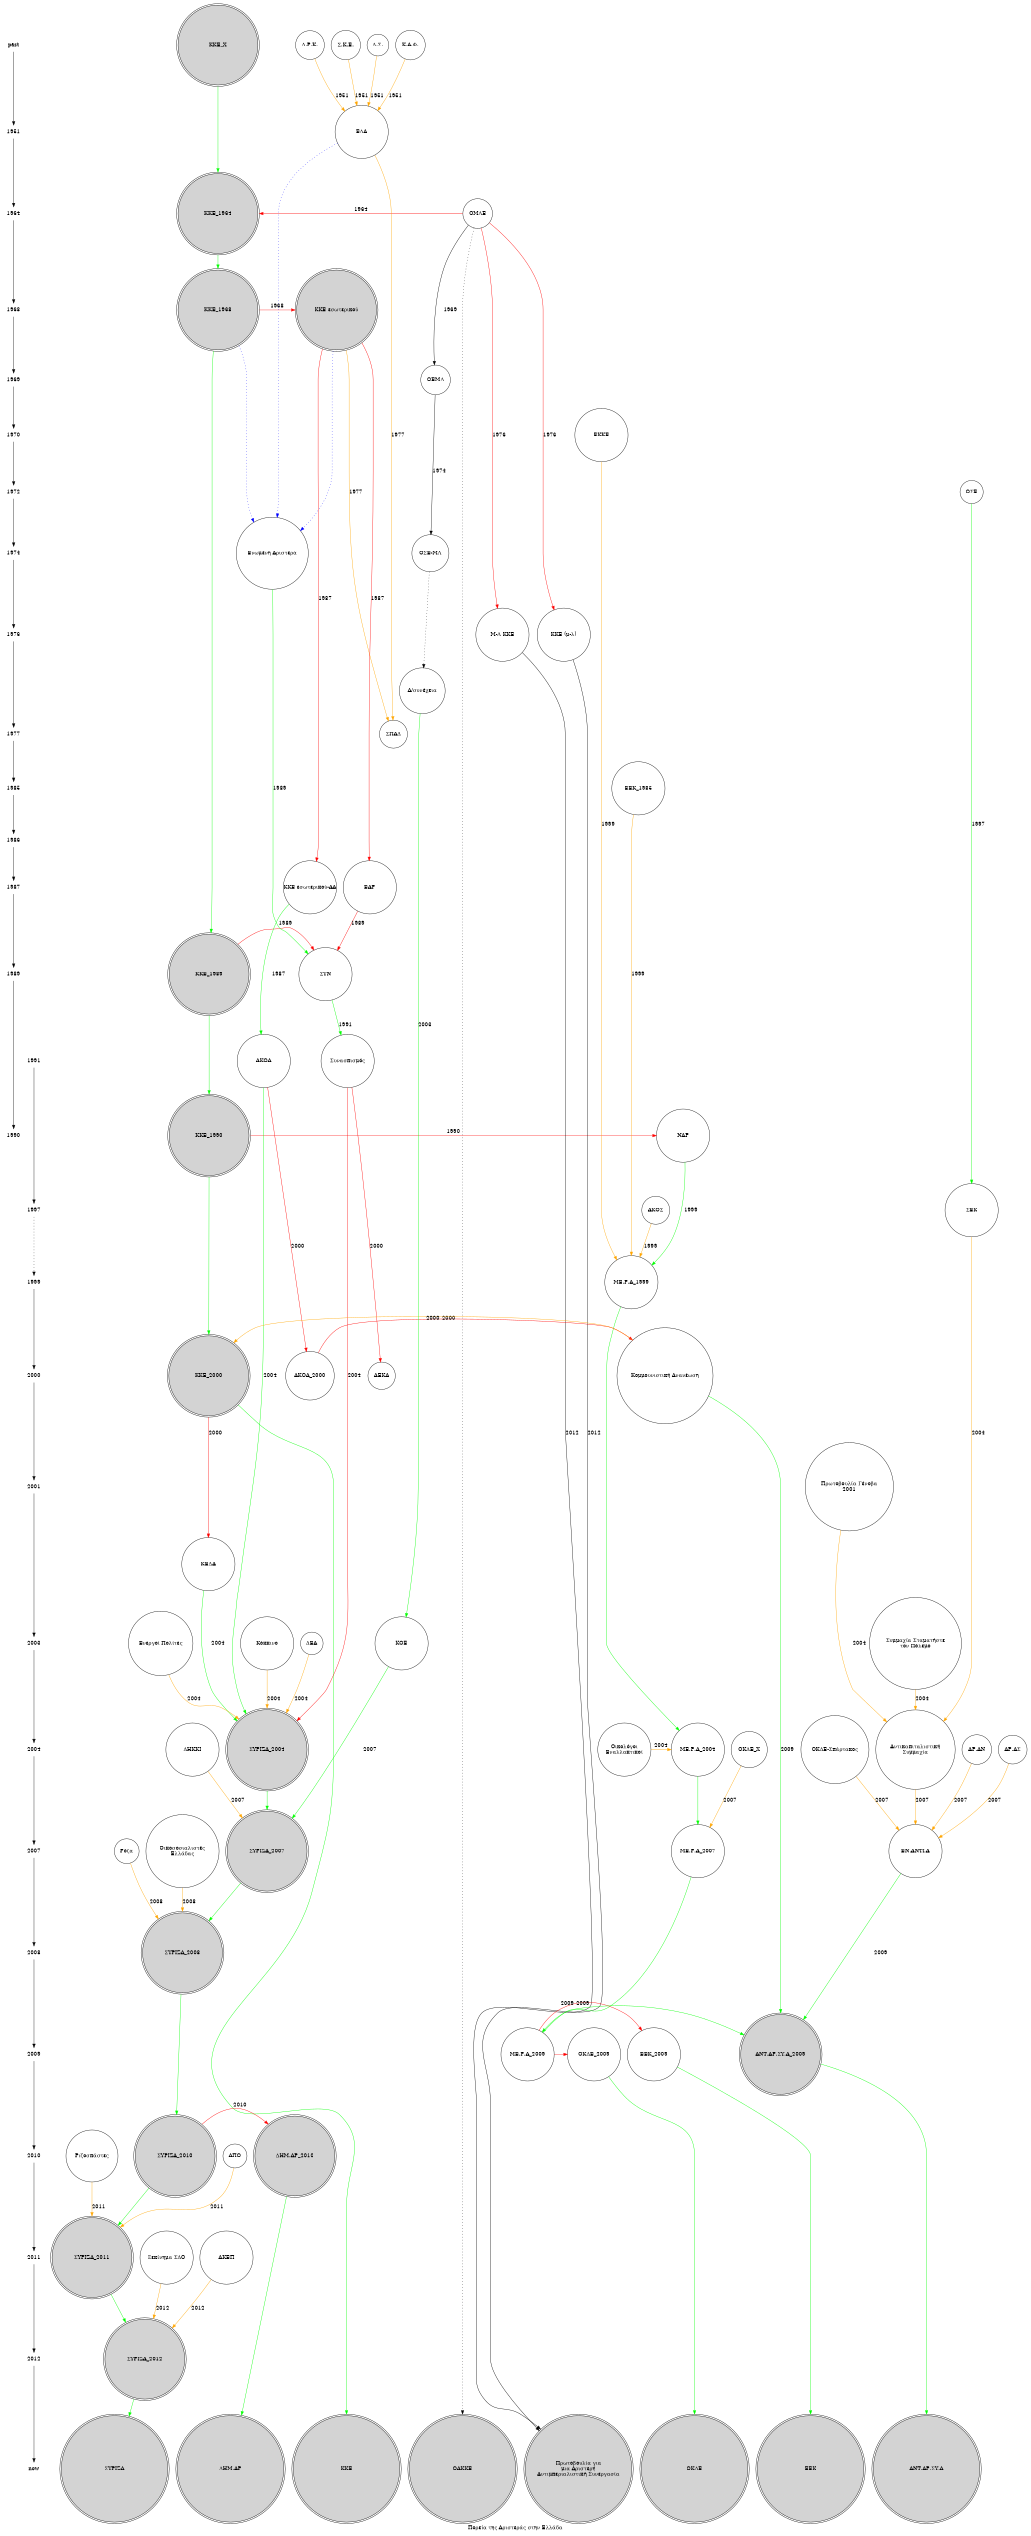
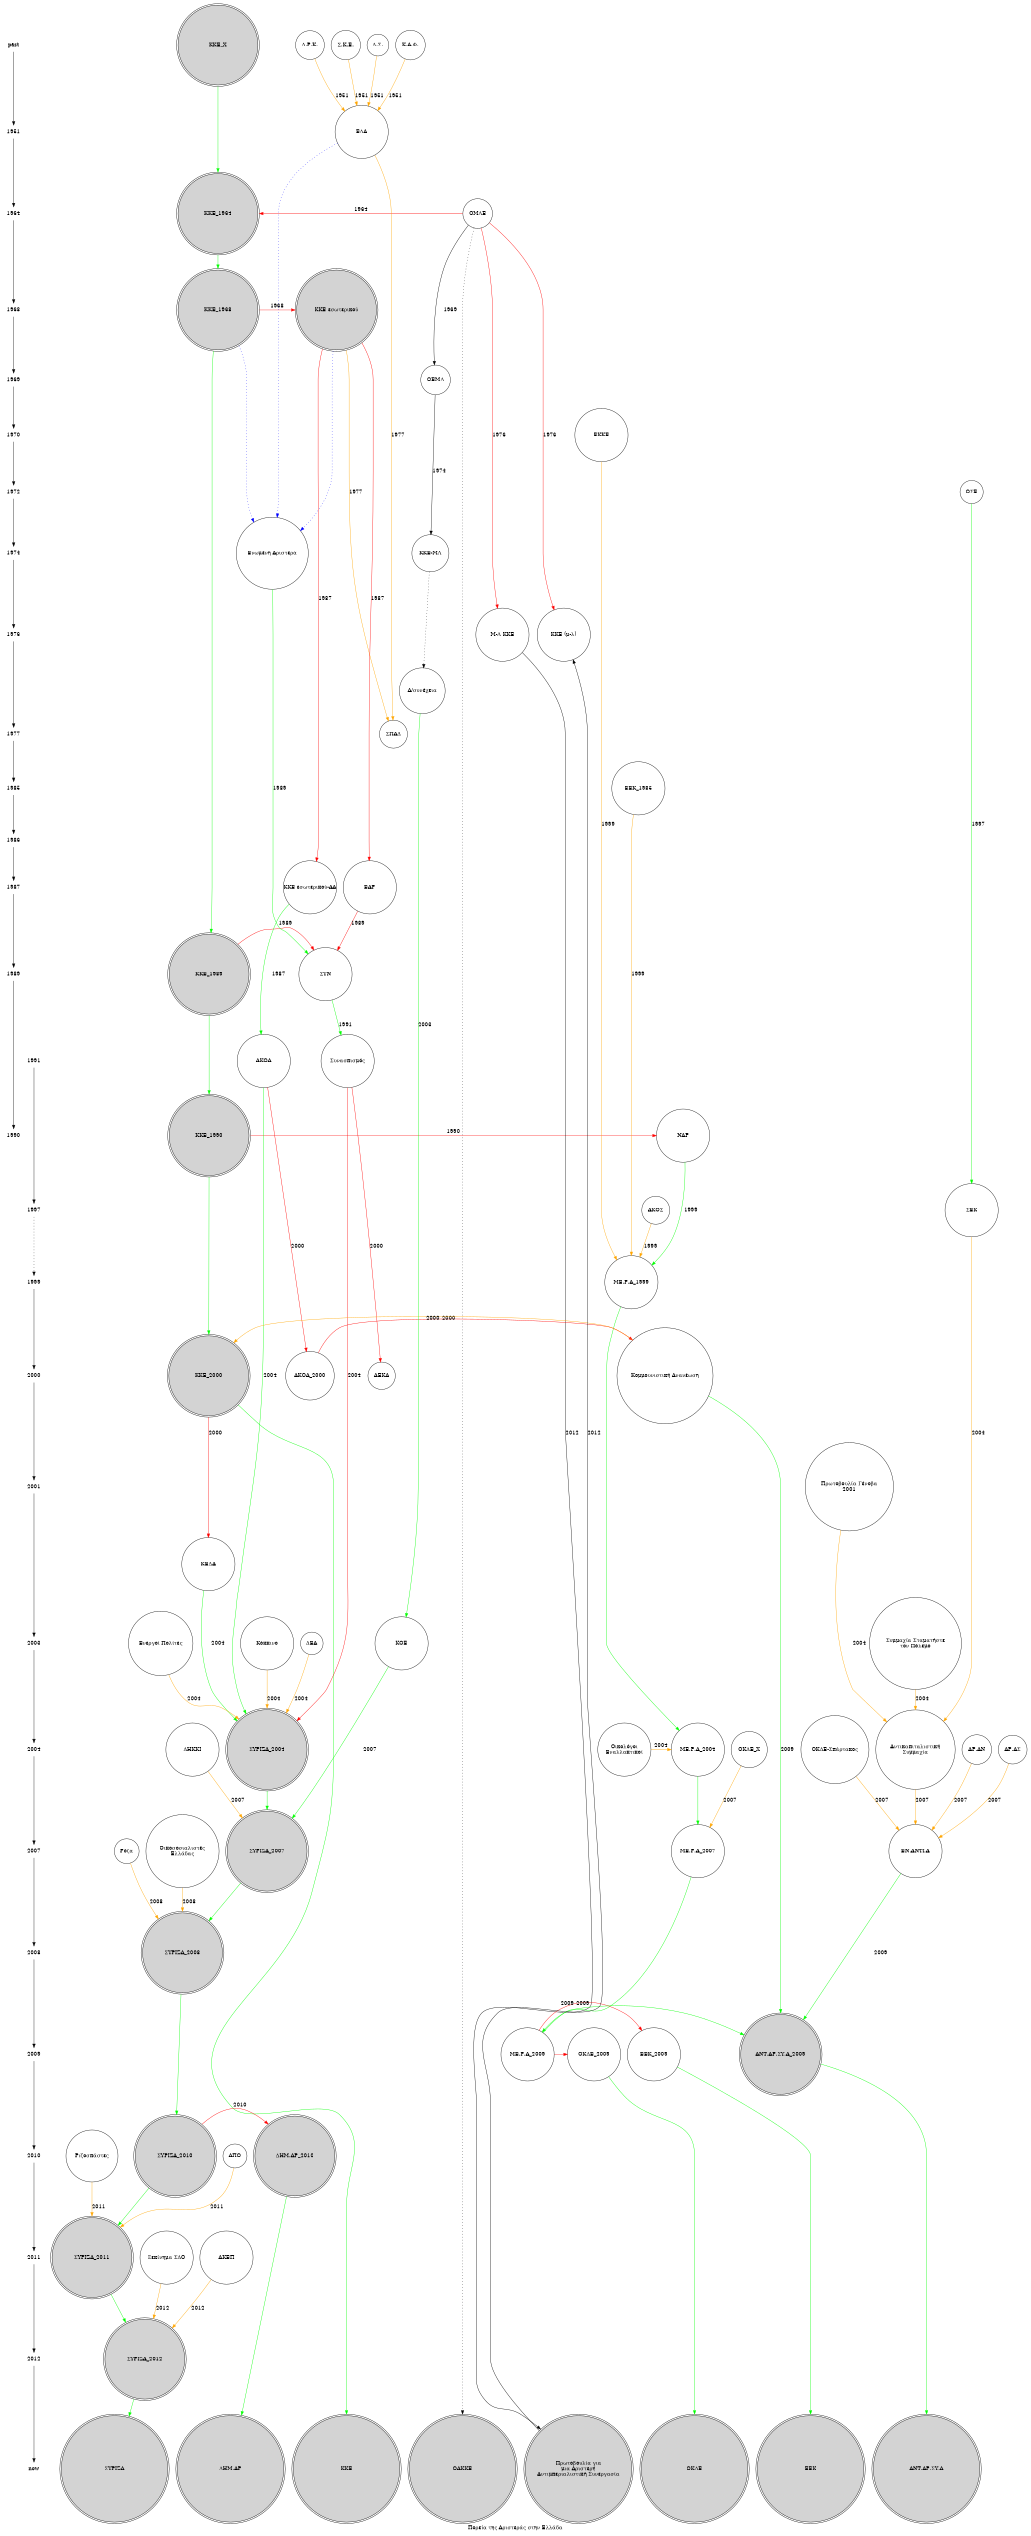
(430, 553) -> (430, 553)
(587, 1602) -> (587, 1606)
